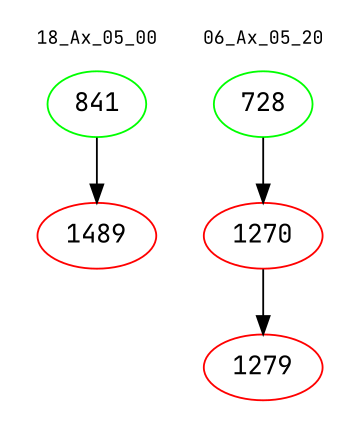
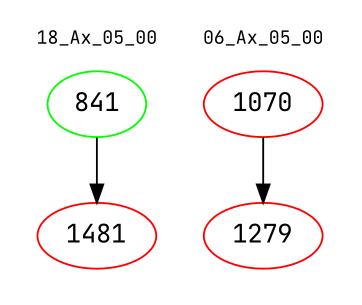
(264, 39) -> (264, 39)
(263, 104) -> none
(97, 236) -> (97, 236)
(263, 236) -> (263, 104)
